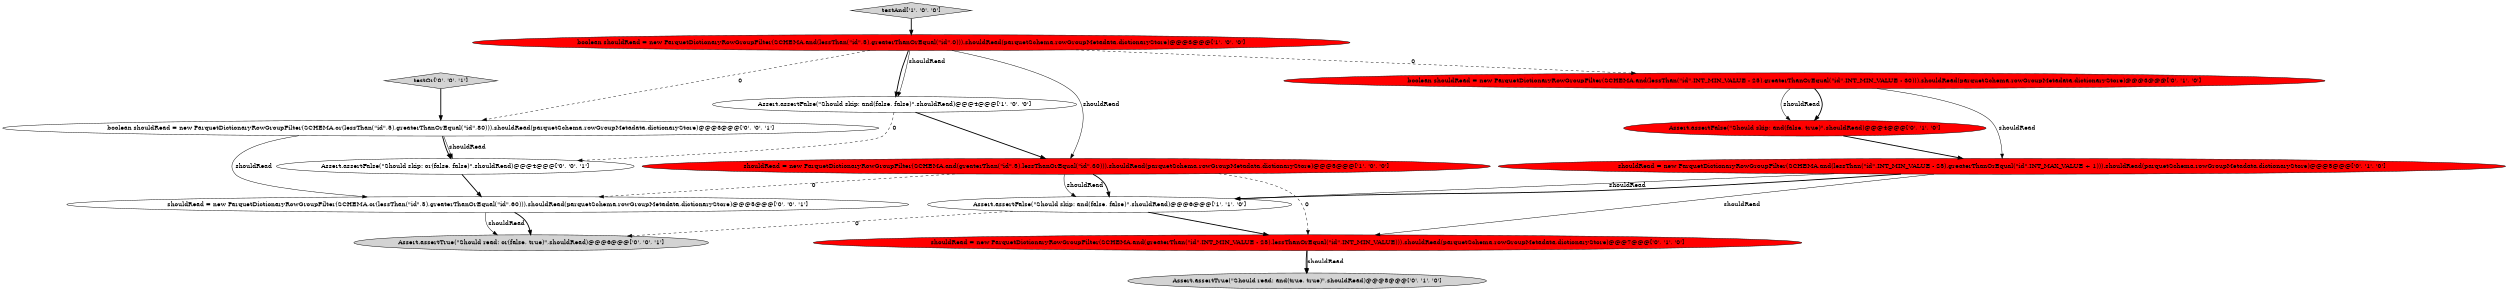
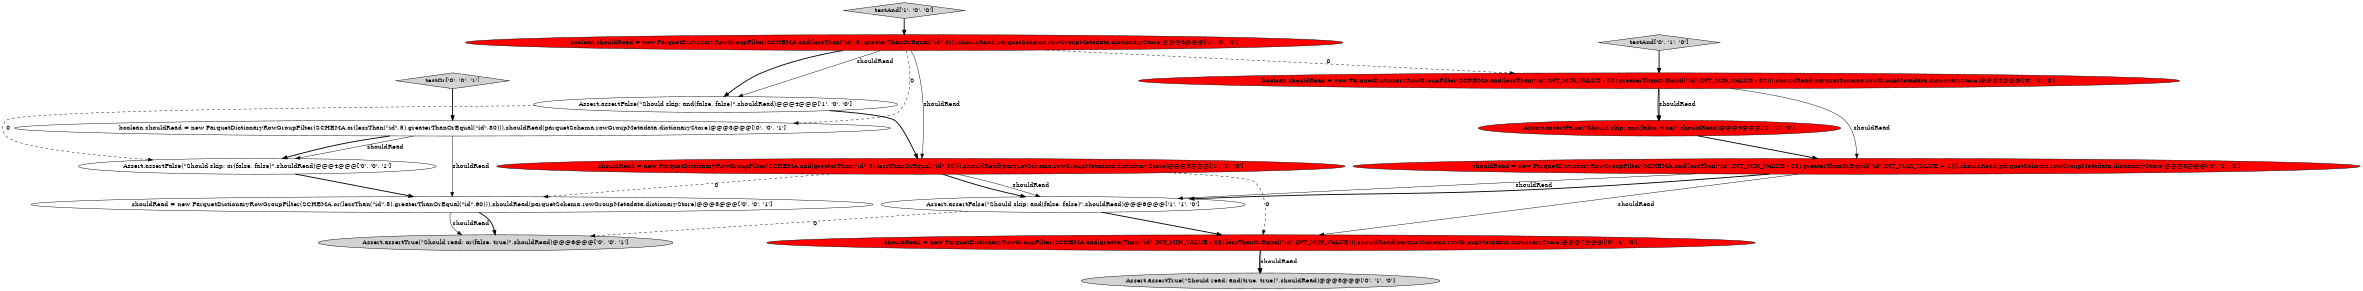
none -> (1659, 43)
